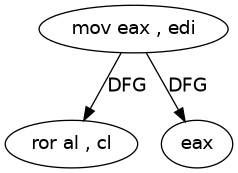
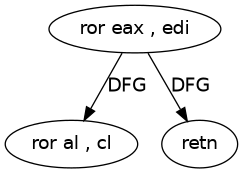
(134, 29) -> (135, 29)
(197, 144) -> (200, 144)
